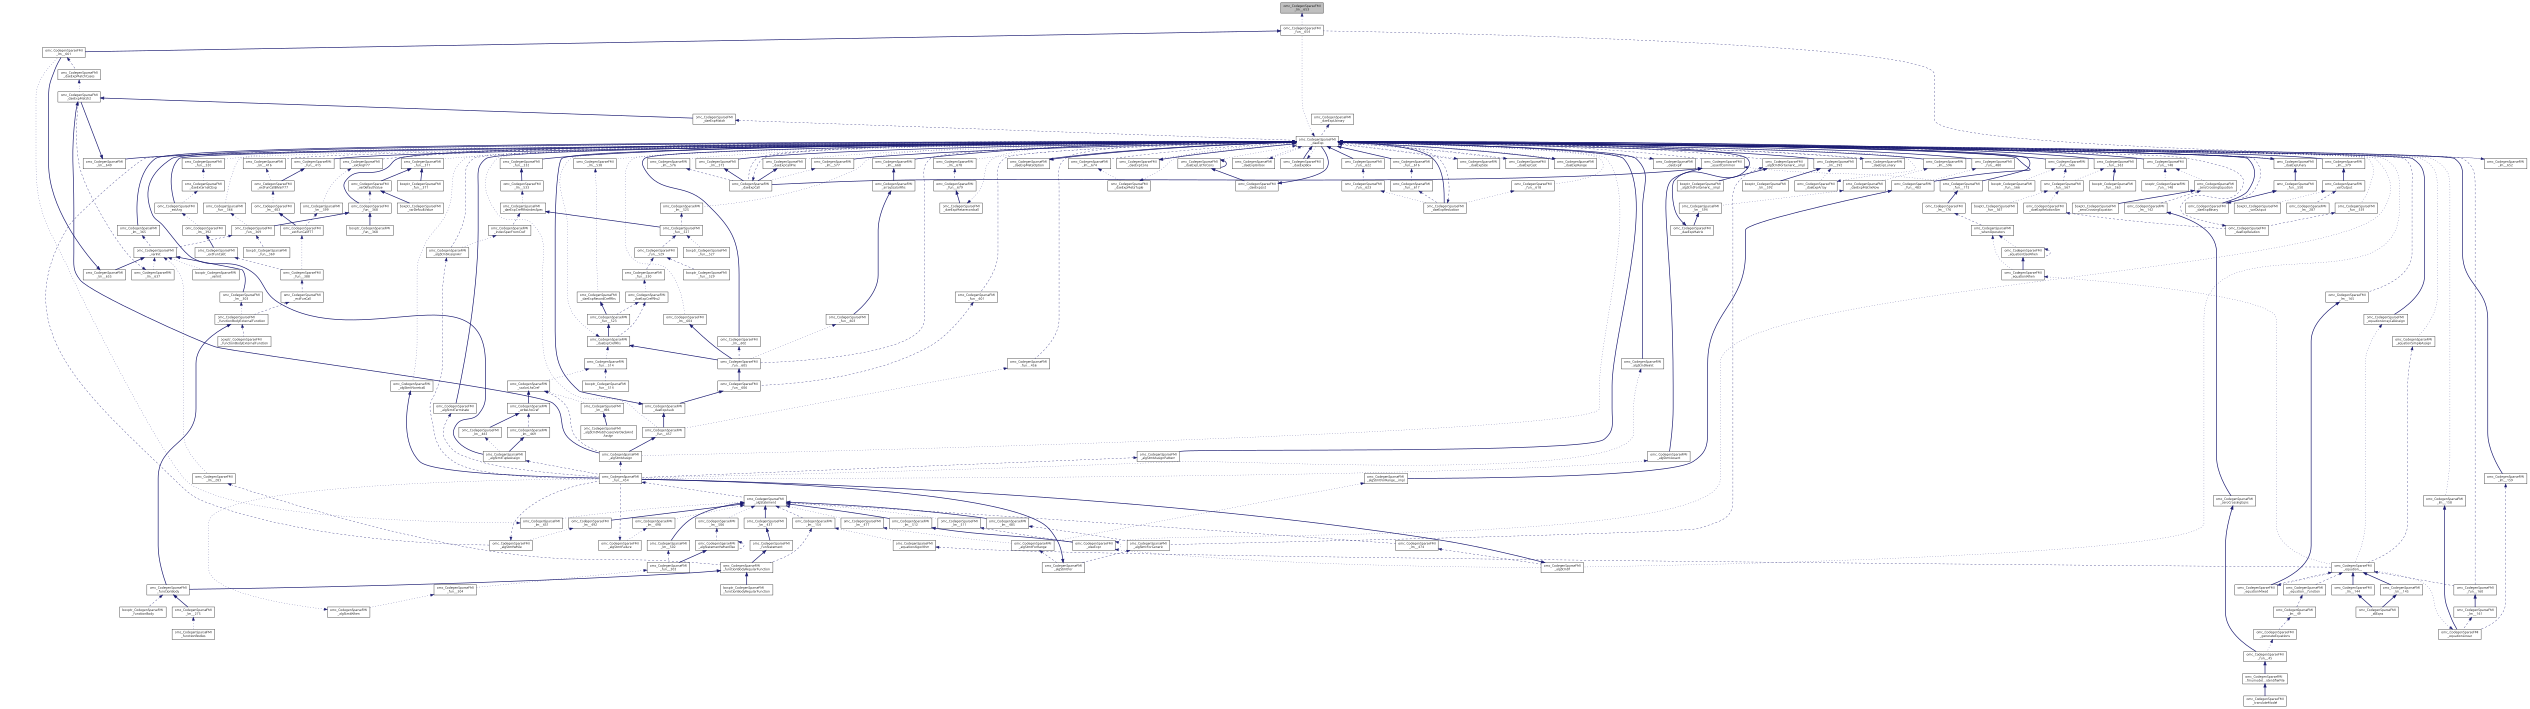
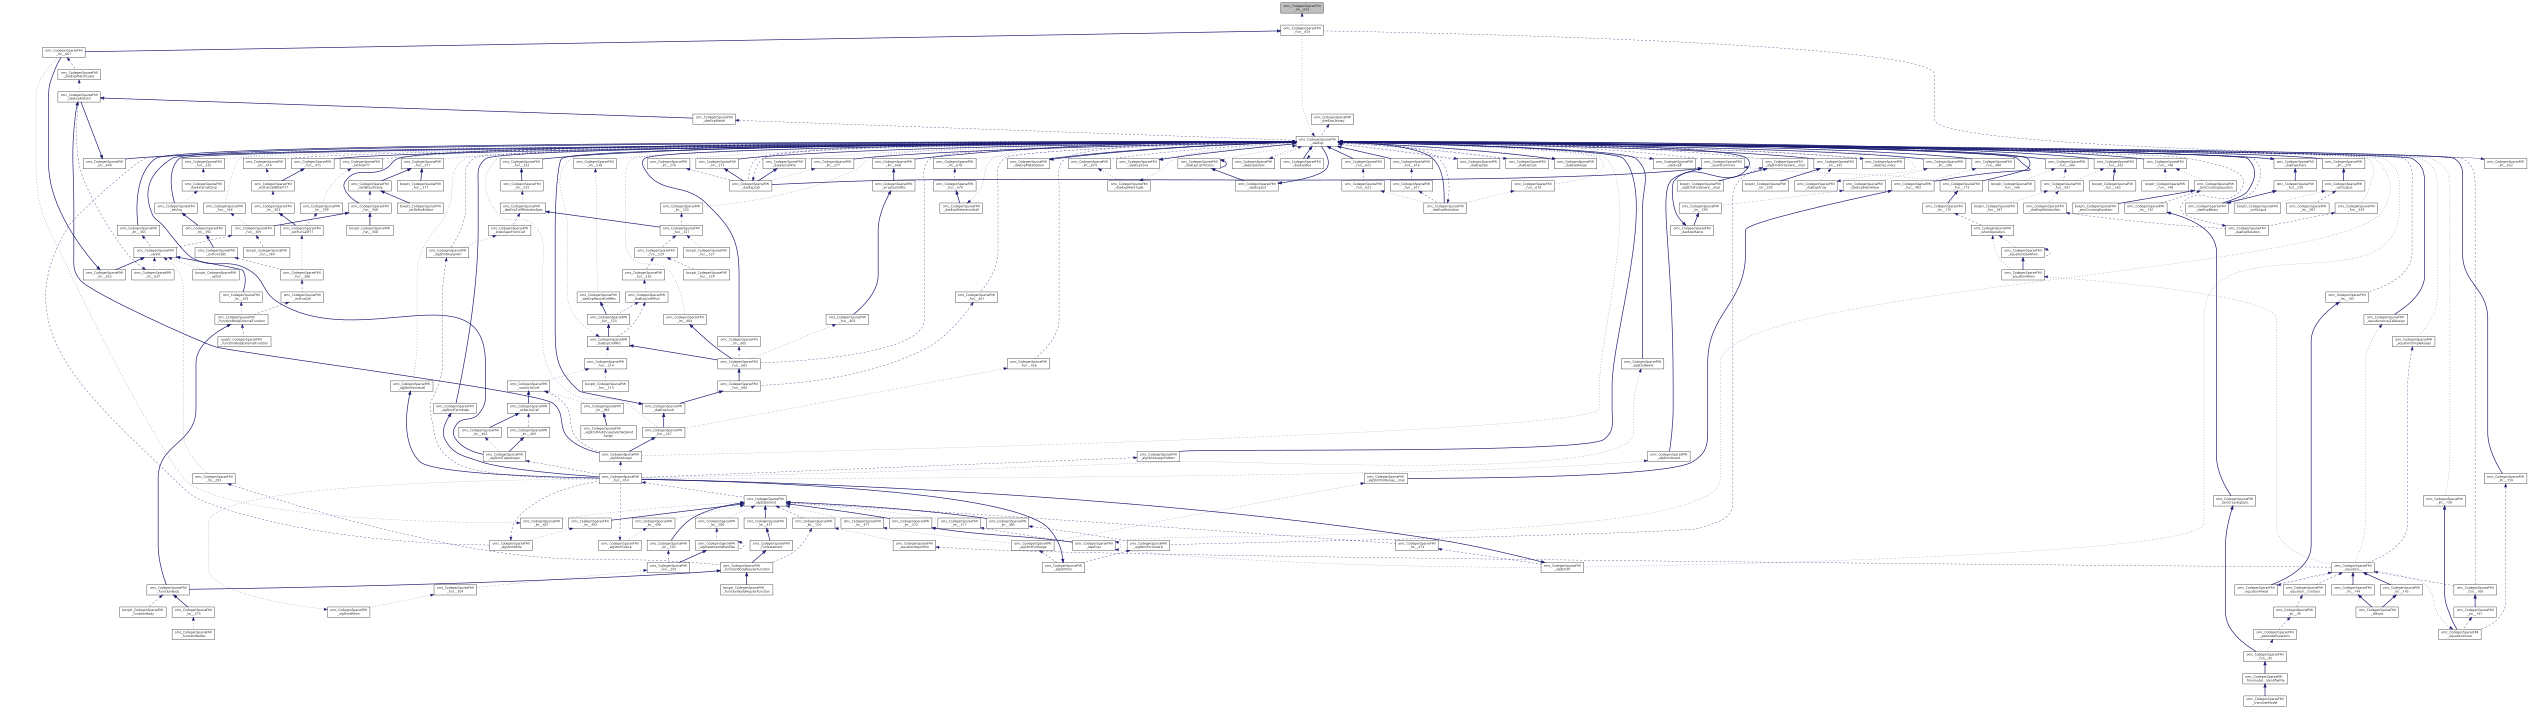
(191, 220) -> (191, 220)
(506, 467) -> (506, 467)
